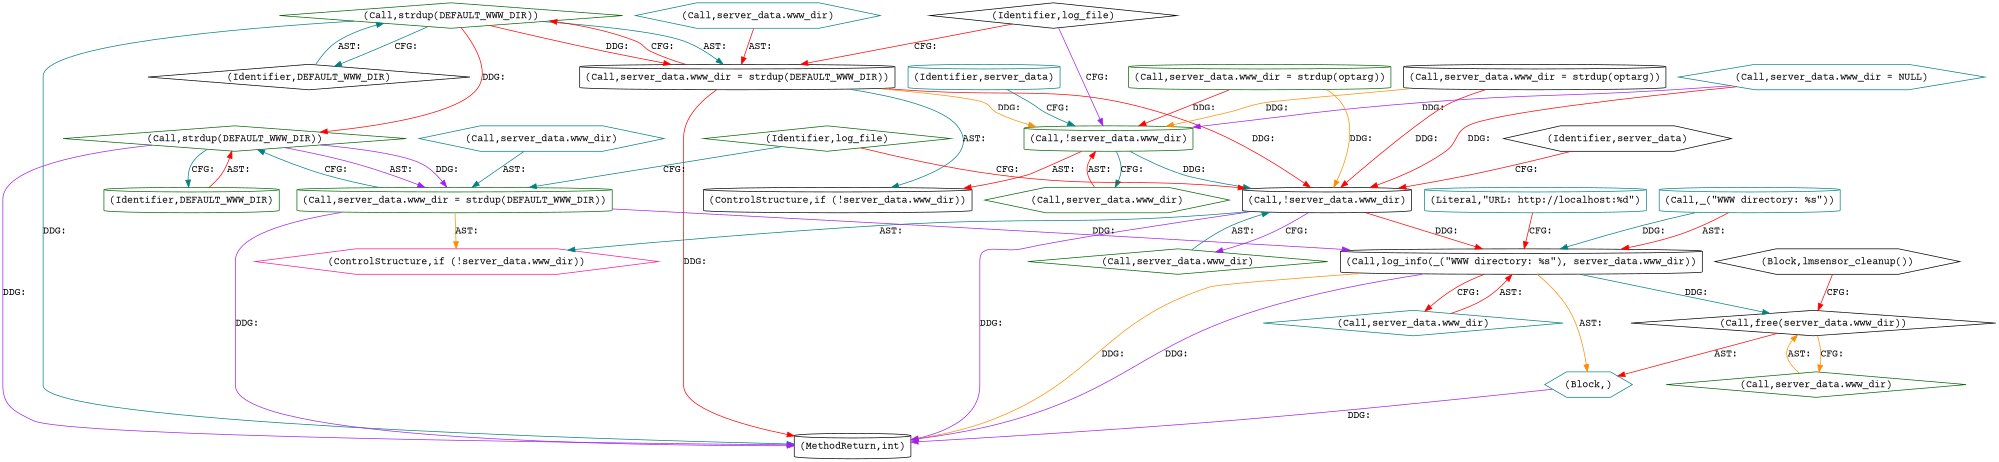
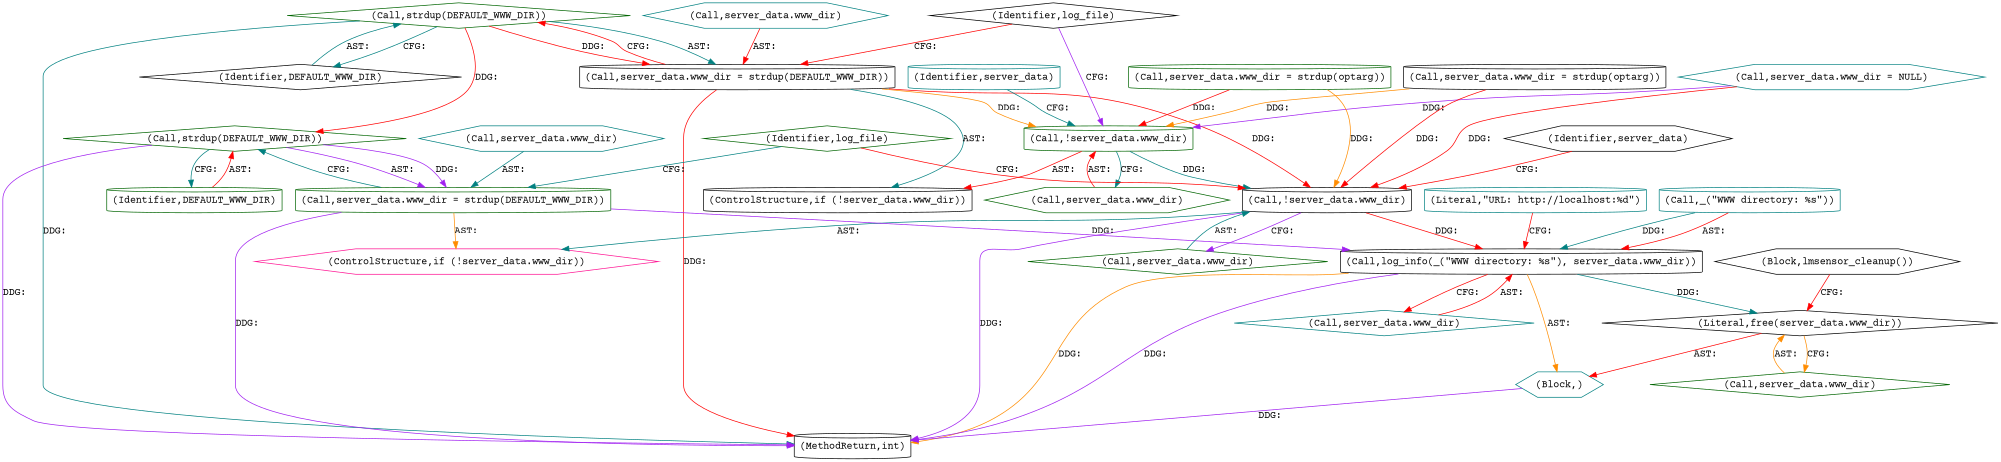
(1813, 323) -> (1800, 323)
